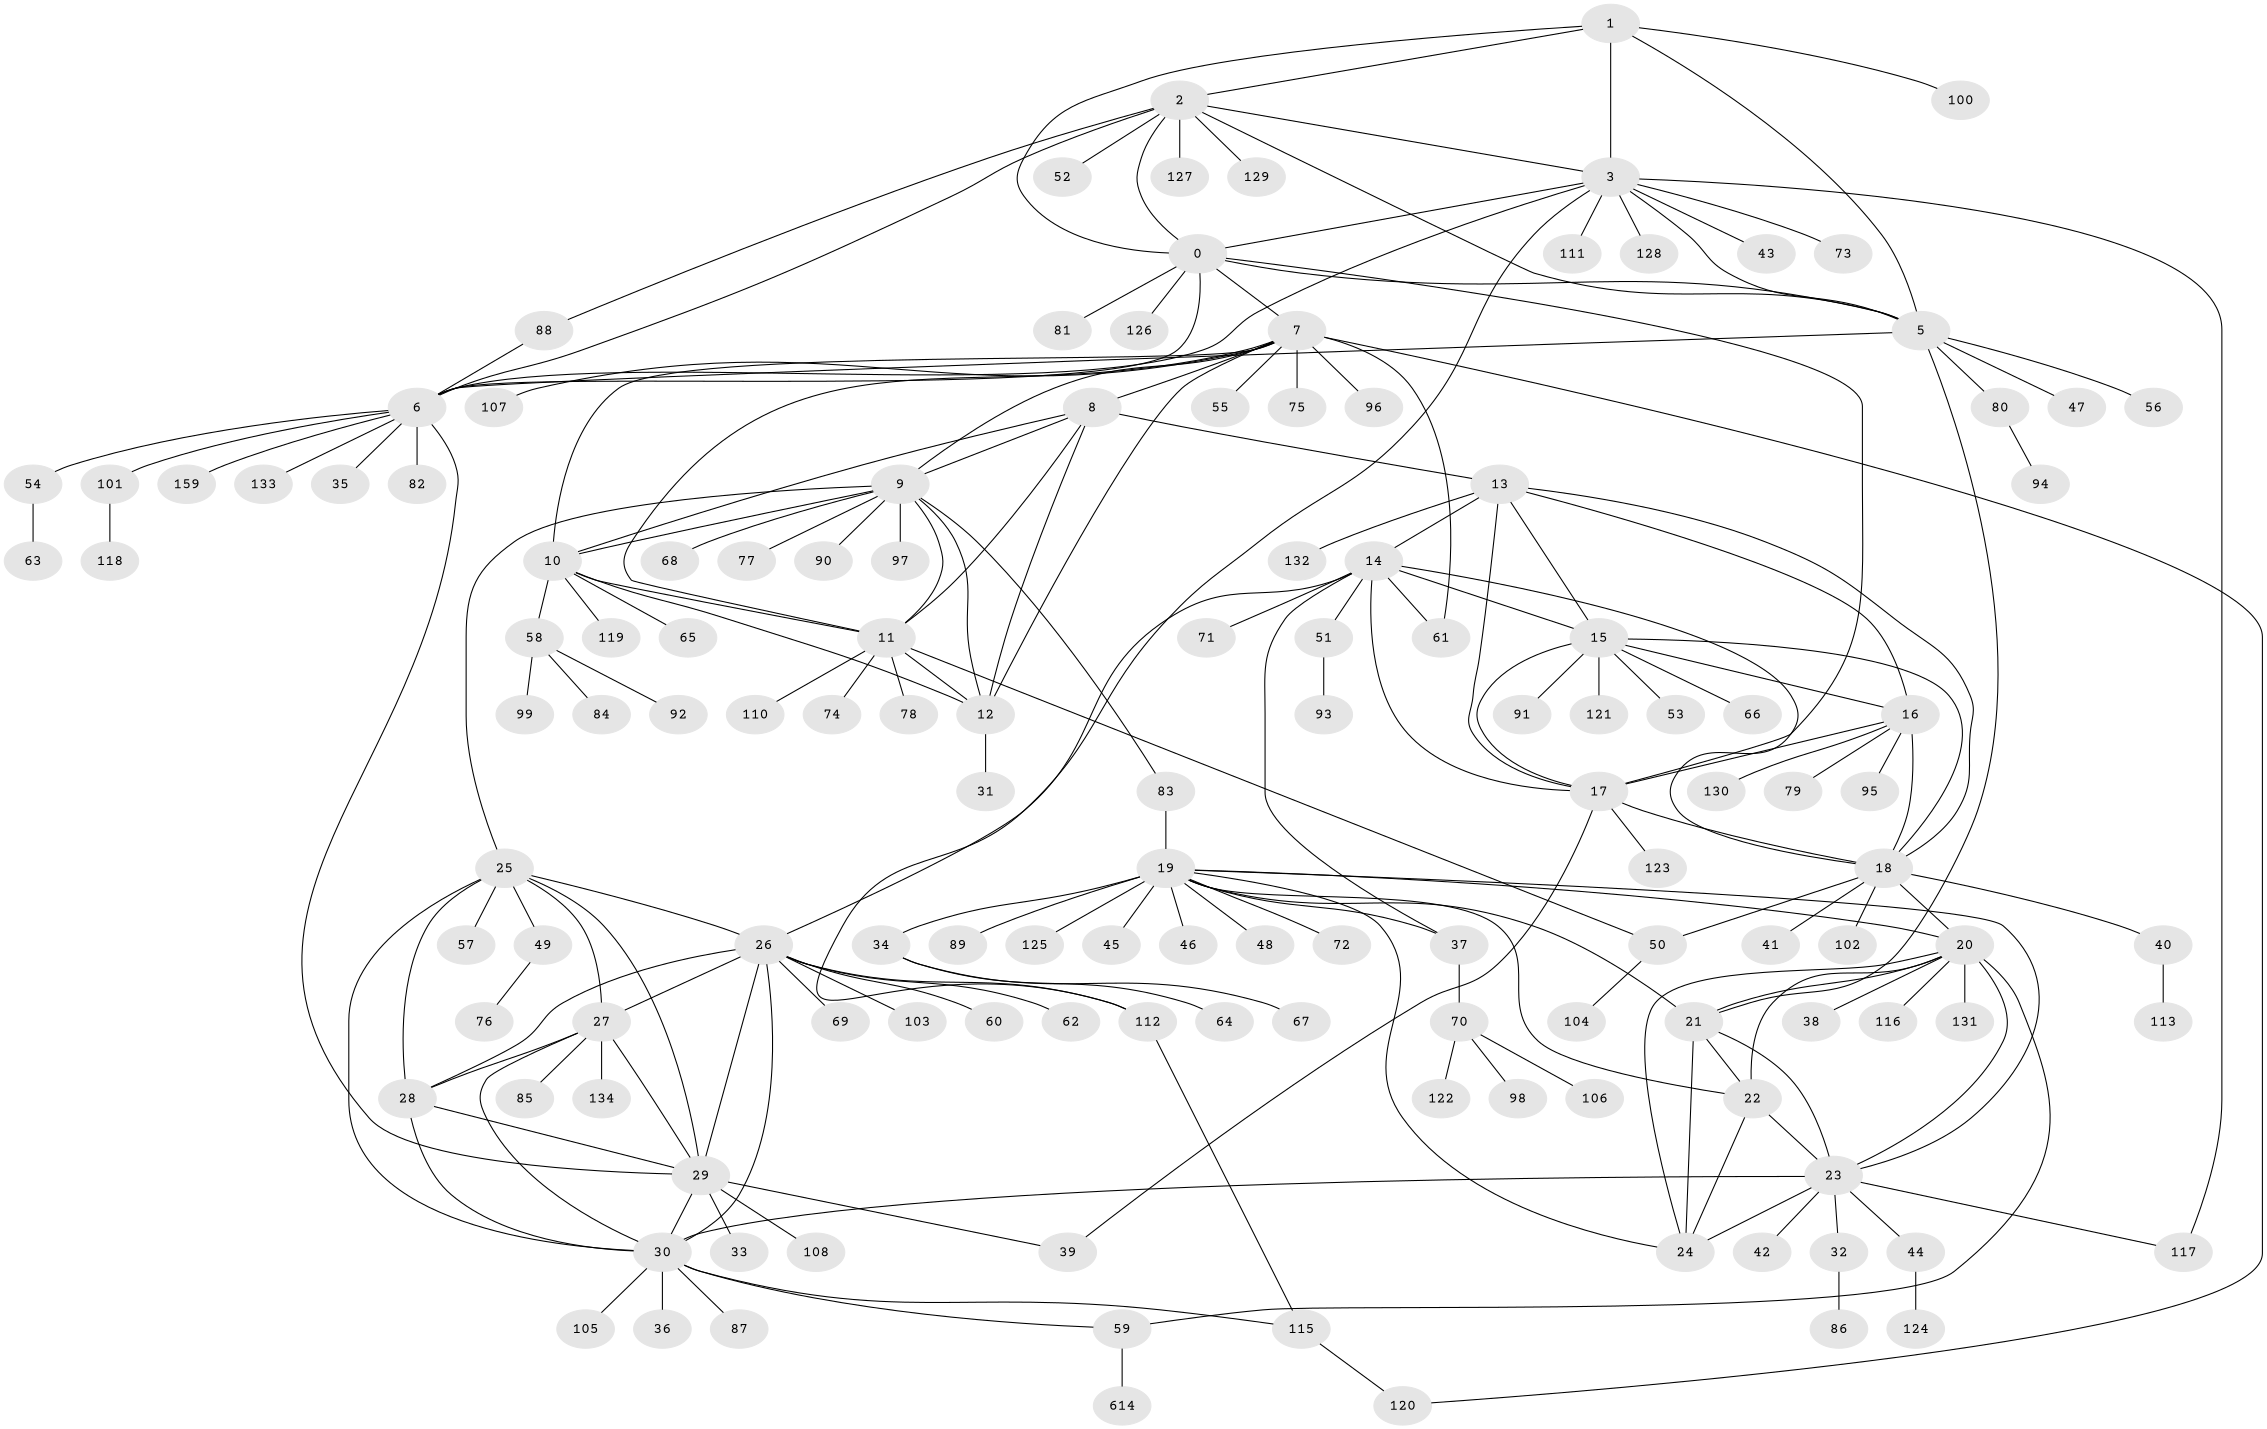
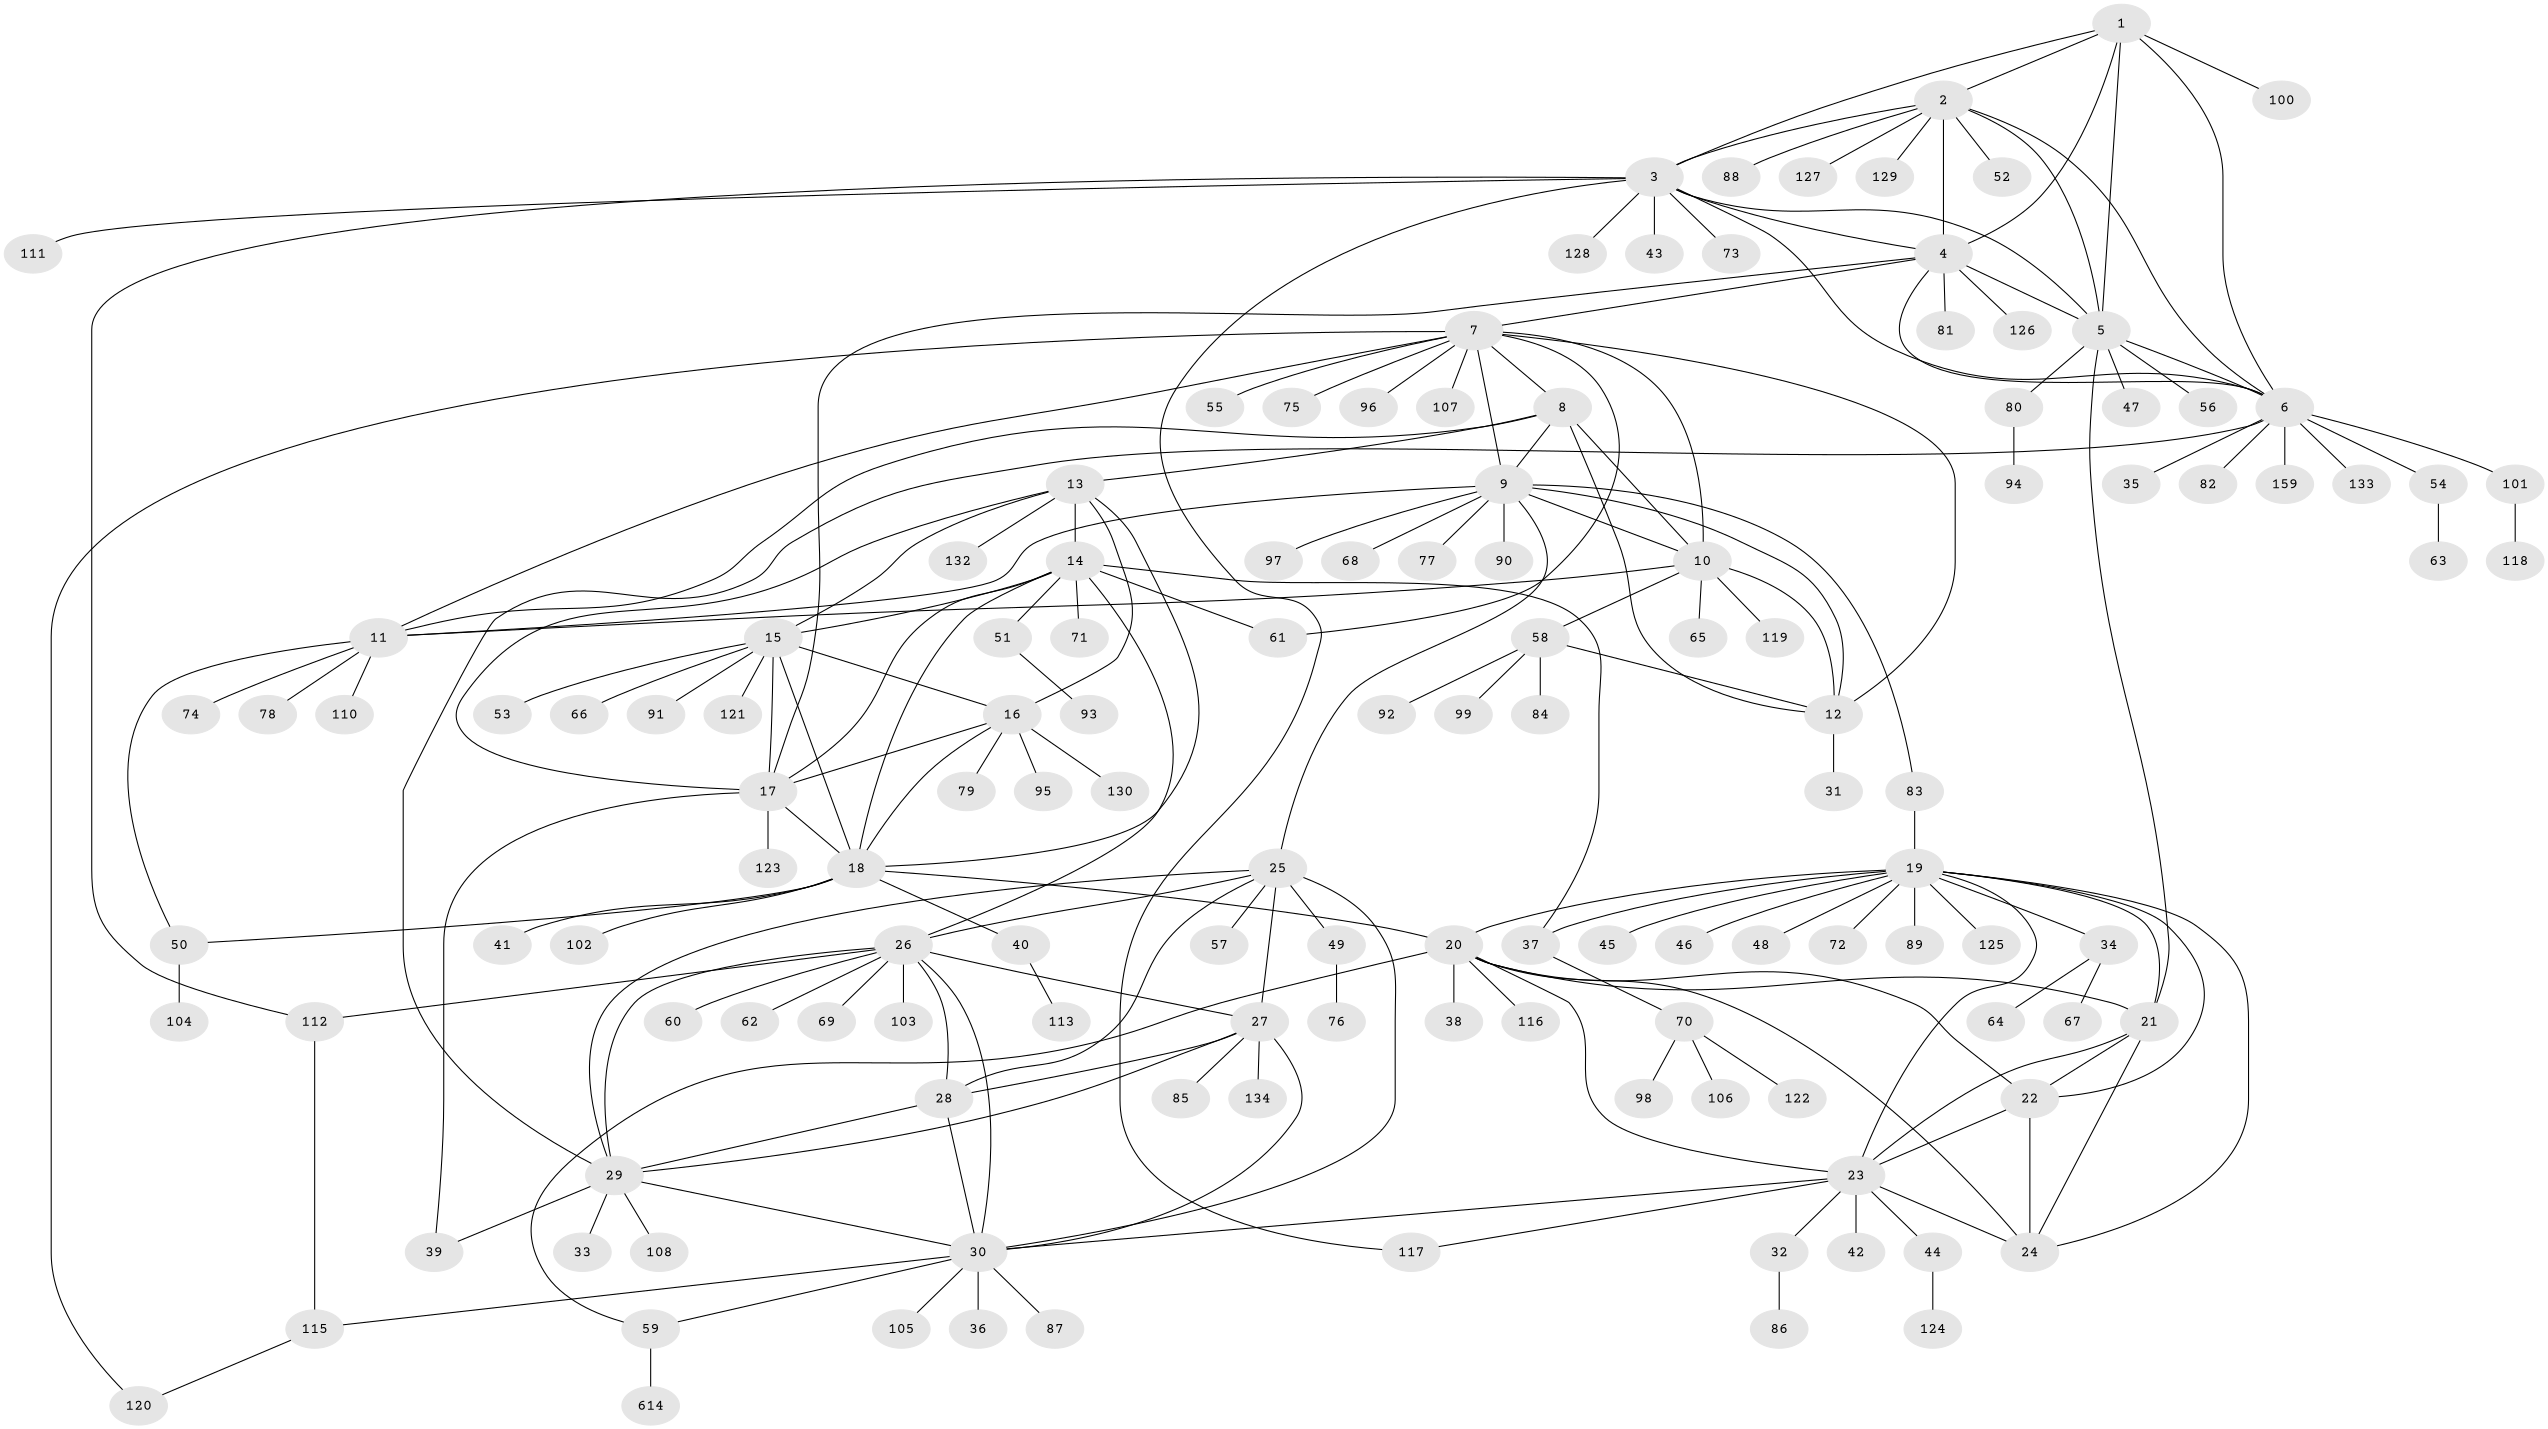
(1198, 254) -> (1943, 254)
(481, 369) -> (2223, 206)
(936, 676) -> (1663, 670)
(1965, 1022) -> none
